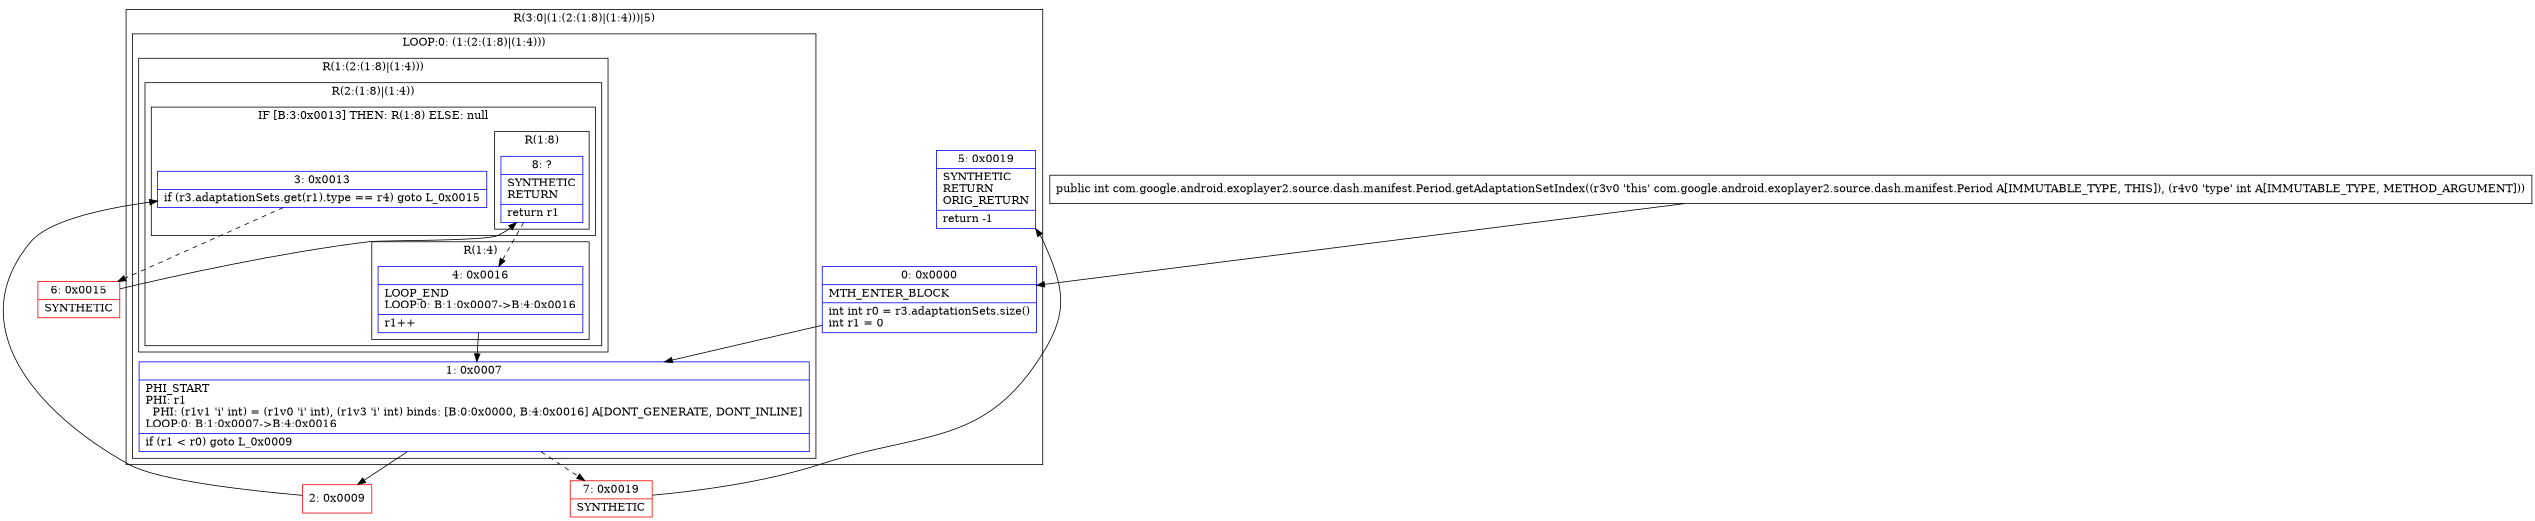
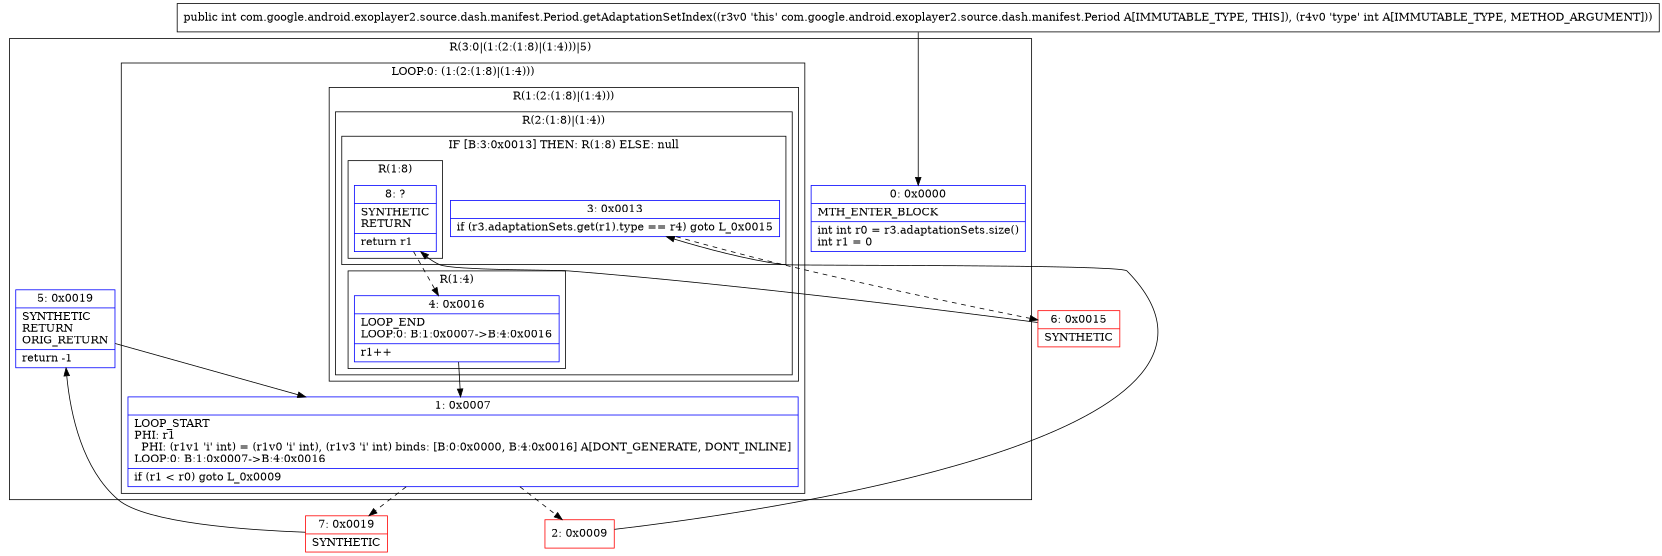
(747, 343) -> (207, 369)
(178, 389) -> (172, 424)
(380, 470) -> (543, 505)
